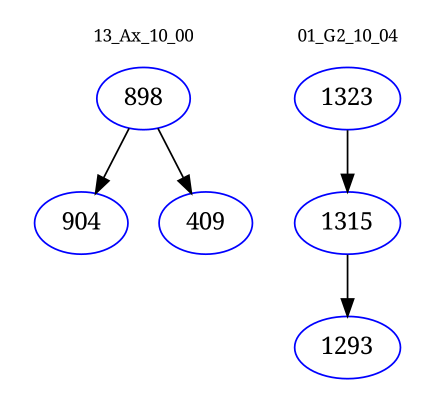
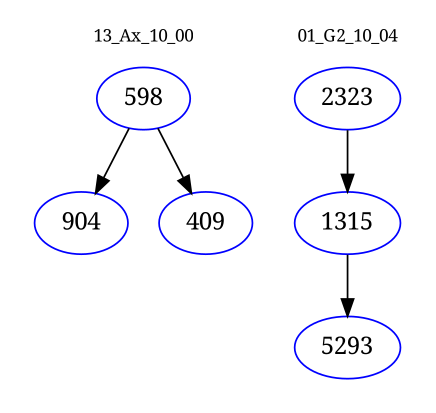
(144, 99) -> (144, 99)
(348, 99) -> (348, 99)
(348, 348) -> (348, 348)
